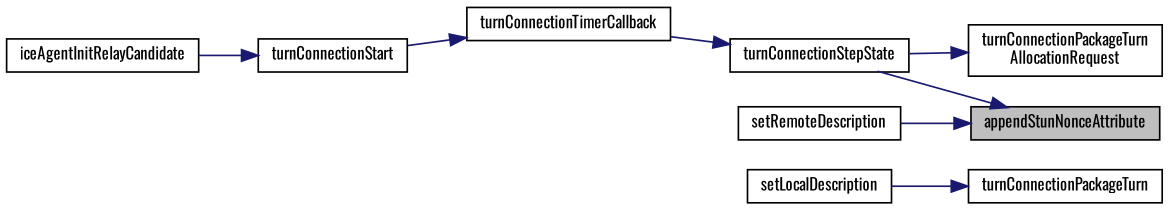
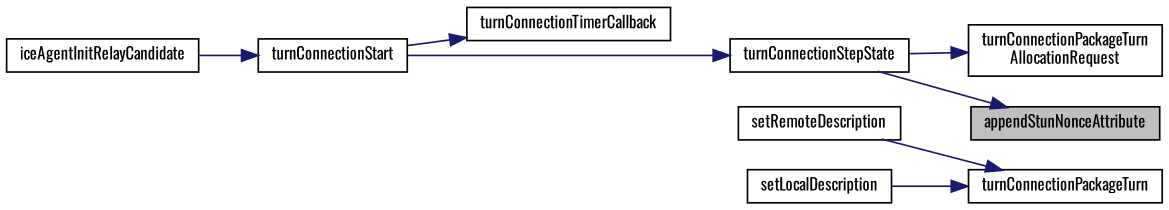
(692, 39) -> (560, 55)
(927, 123) -> (934, 153)
